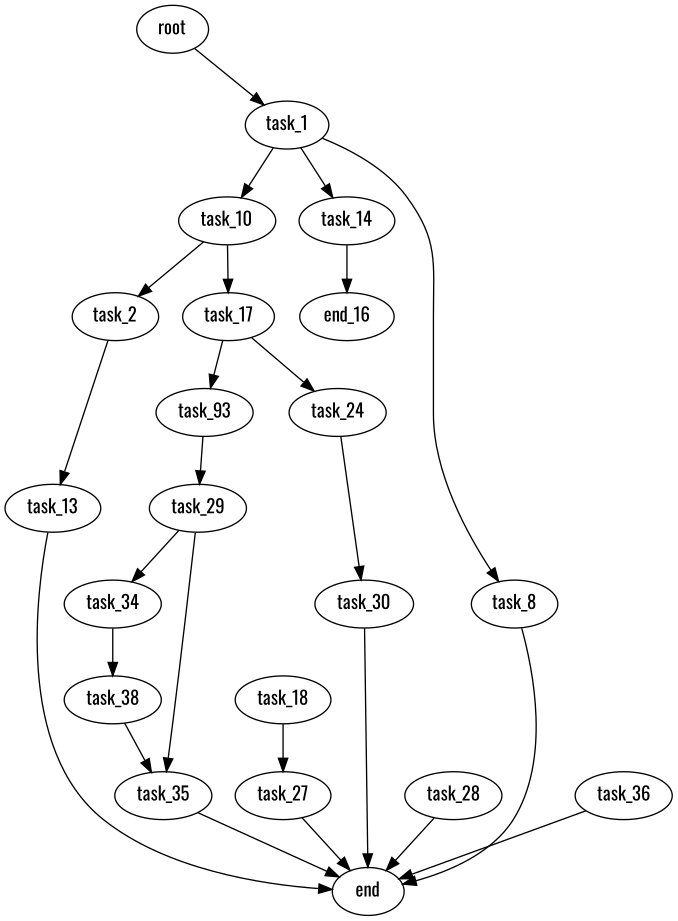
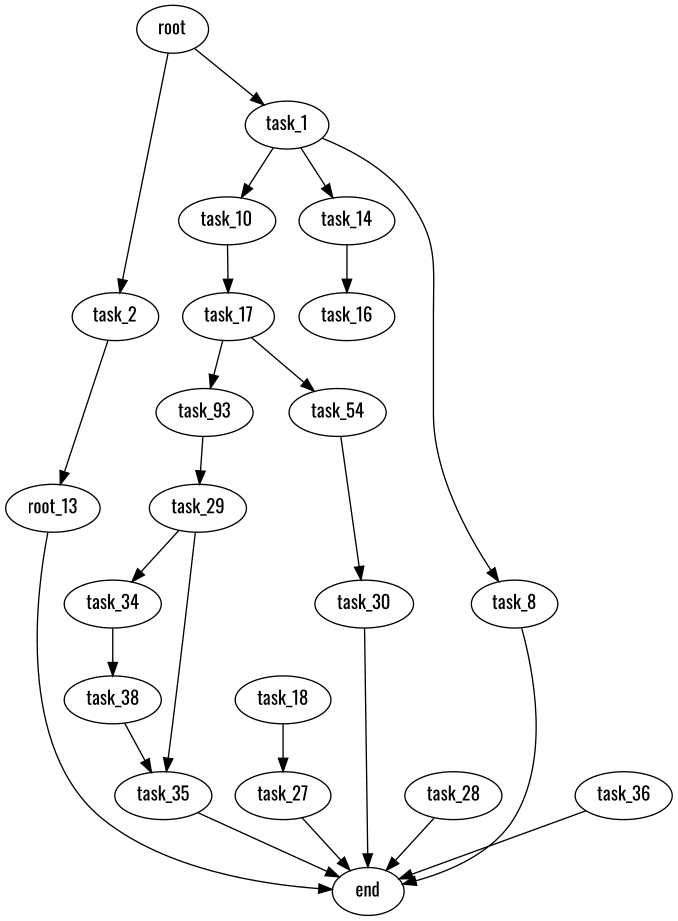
(176, 265) -> (145, 167)
(347, 317) -> (347, 317)
(338, 412) -> (338, 412)
(53, 508) -> (53, 508)
